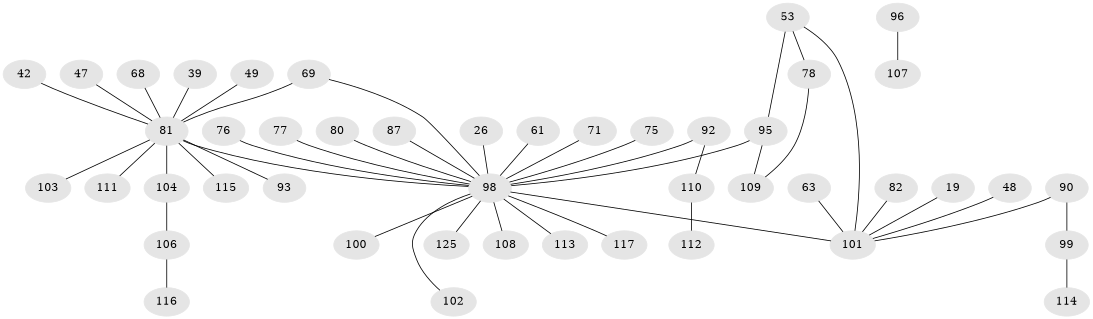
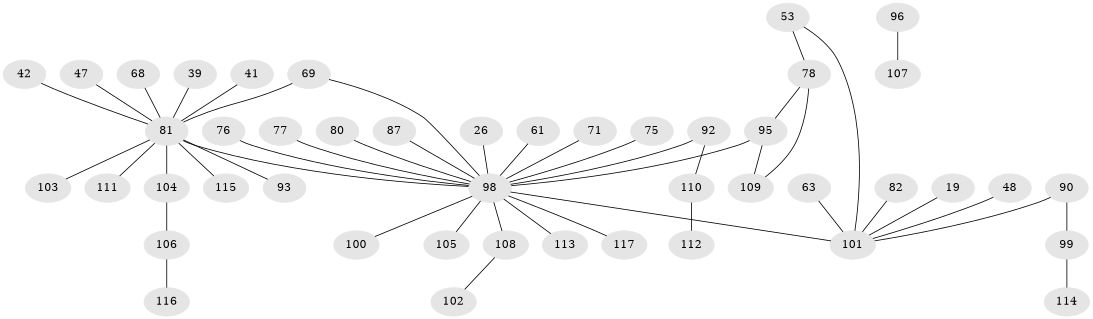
(252, 74) -> (252, 74)
(777, 74) -> (788, 103)
(416, 232) -> (480, 273)
(447, 245) -> (447, 245)
